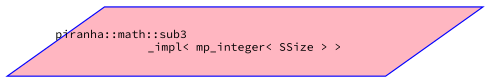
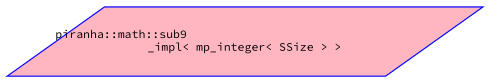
(245, 42) -> (245, 42)
